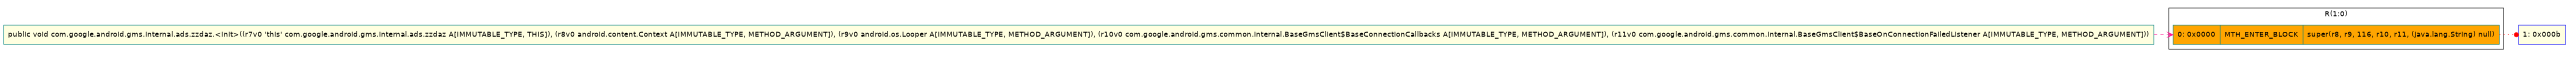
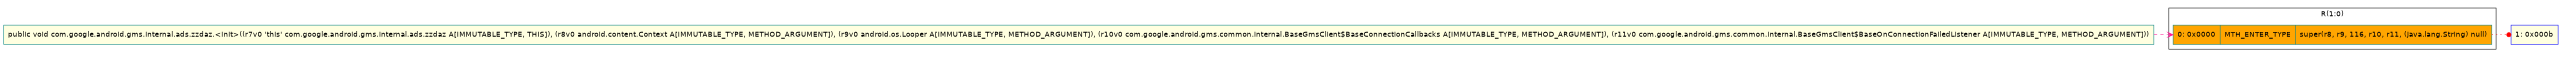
(2262, 34) -> (2258, 34)
